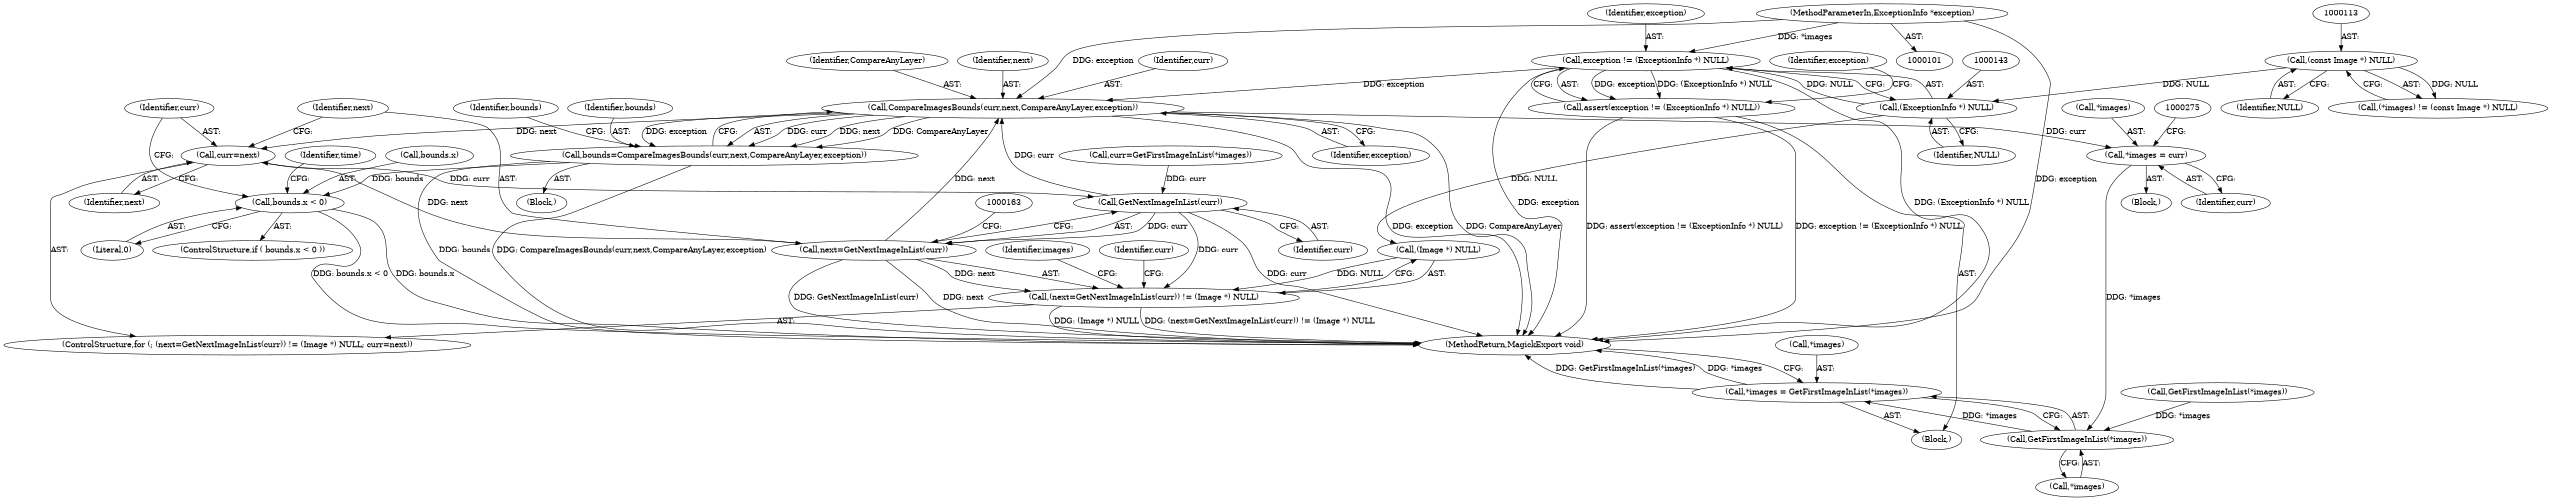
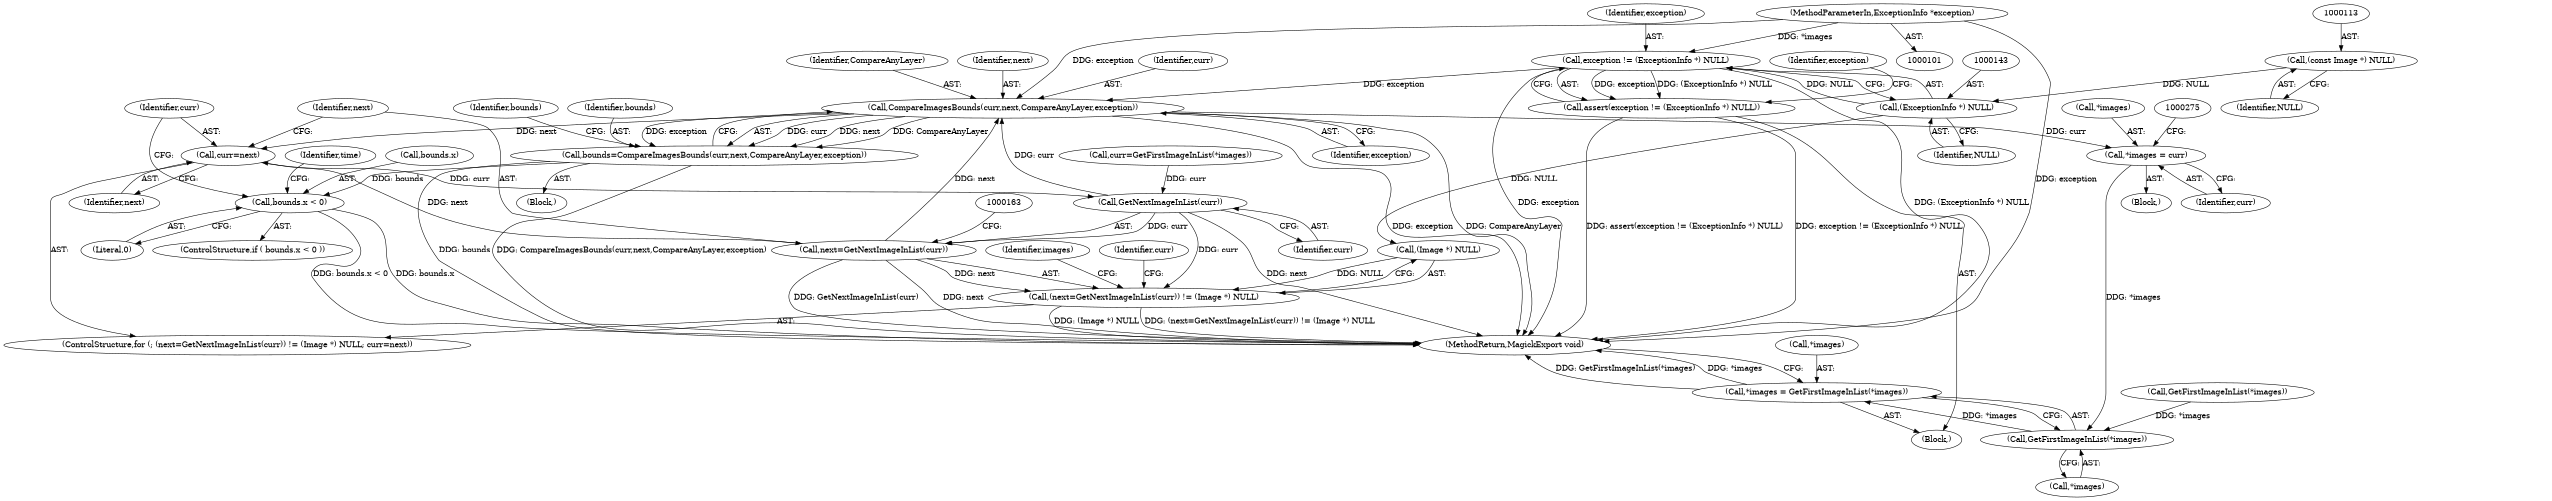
(2438, 108) -> none
(1021, 228) -> none
(1287, 274) -> (1287, 274)
